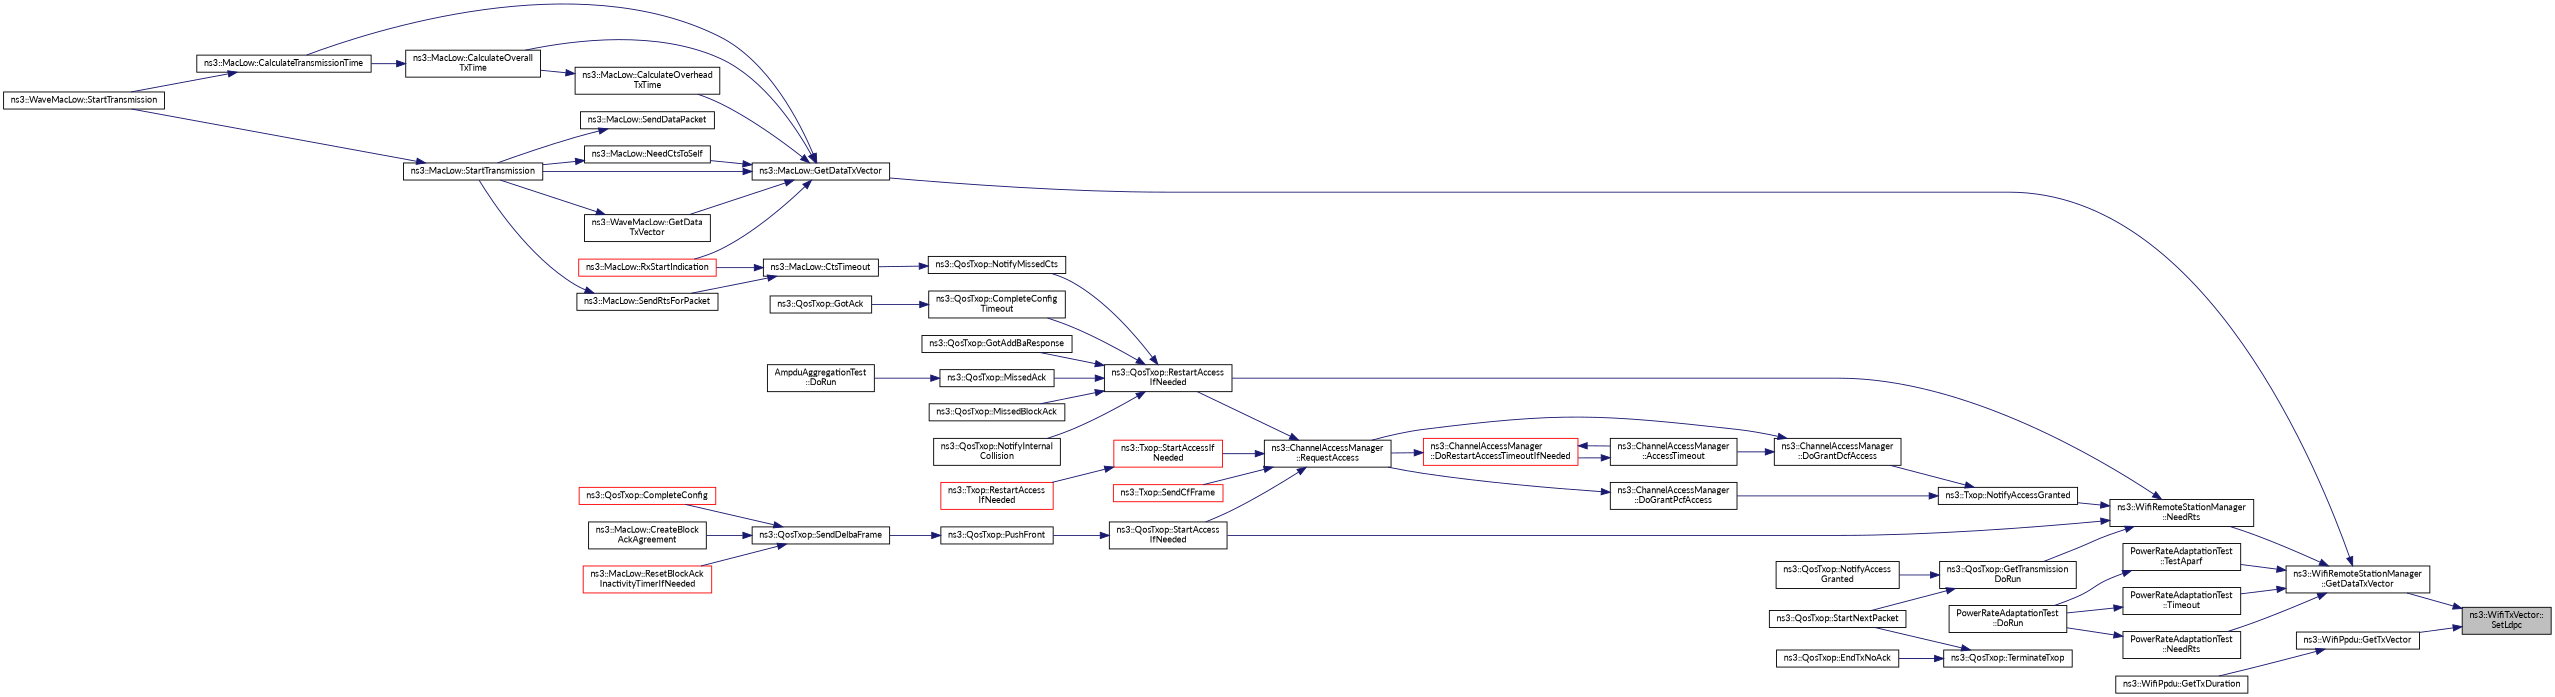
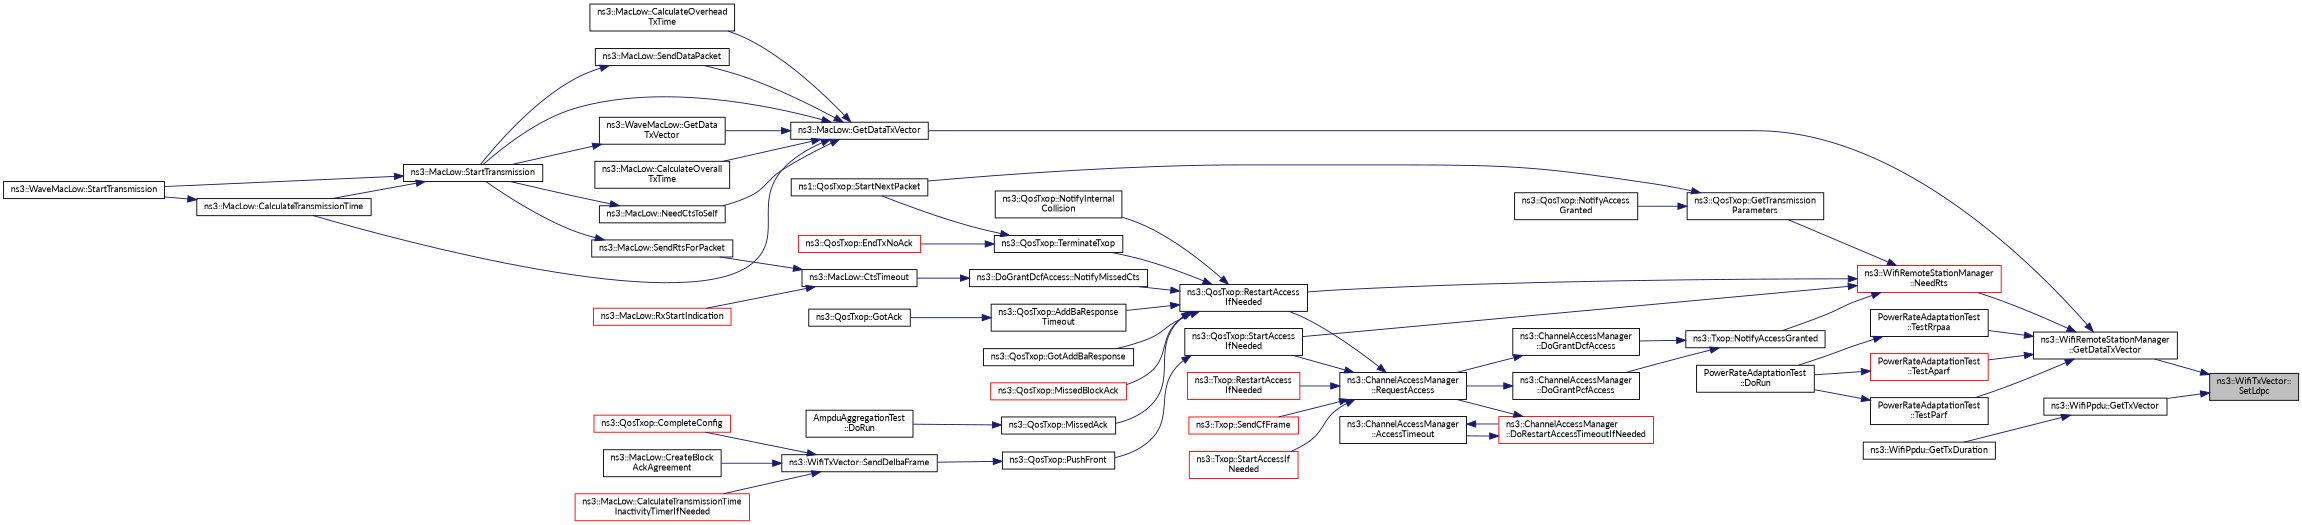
(384, 64) -> (374, 191)
(553, 72) -> none
(754, 229) -> (772, 87)
none -> (1158, 264)
(997, 265) -> (1059, 278)
(997, 304) -> (1059, 318)
(997, 412) -> (1059, 391)
(1751, 452) -> none
(1078, 476) -> (1315, 386)
(2182, 513) -> (1929, 279)
(821, 535) -> (860, 463)
(2182, 557) -> (1929, 367)
(2008, 575) -> (1755, 206)
(647, 579) -> (662, 507)
(2182, 601) -> (1929, 411)
(1838, 619) -> (860, 187)
(2182, 645) -> (1929, 323)
(1838, 659) -> (860, 244)
